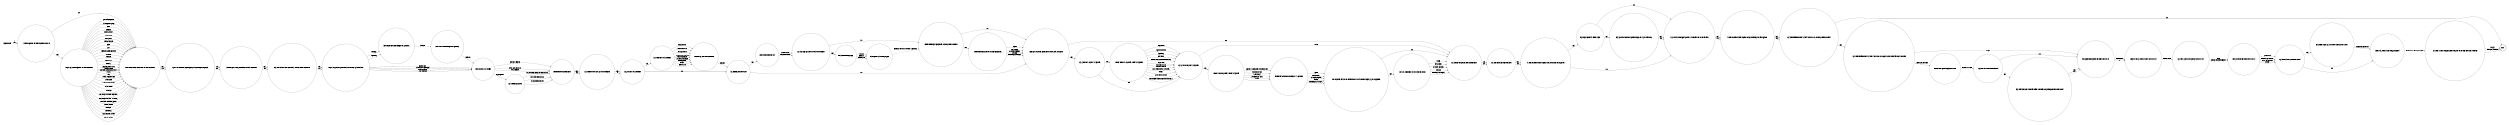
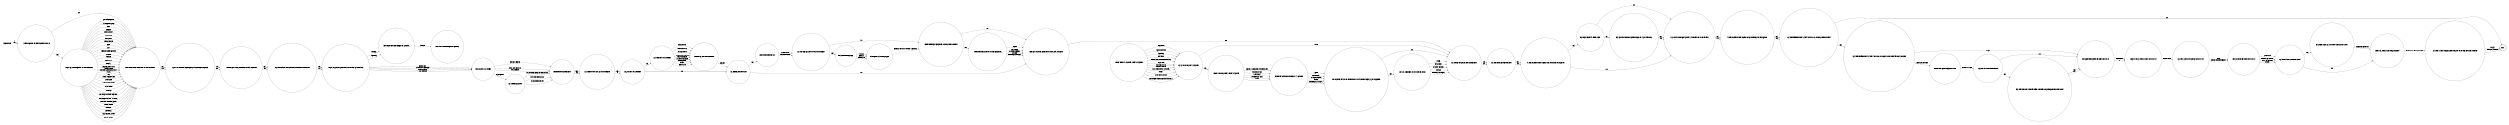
(467, 59) -> none
(1090, 63) -> none
(292, 68) -> (292, 68)
